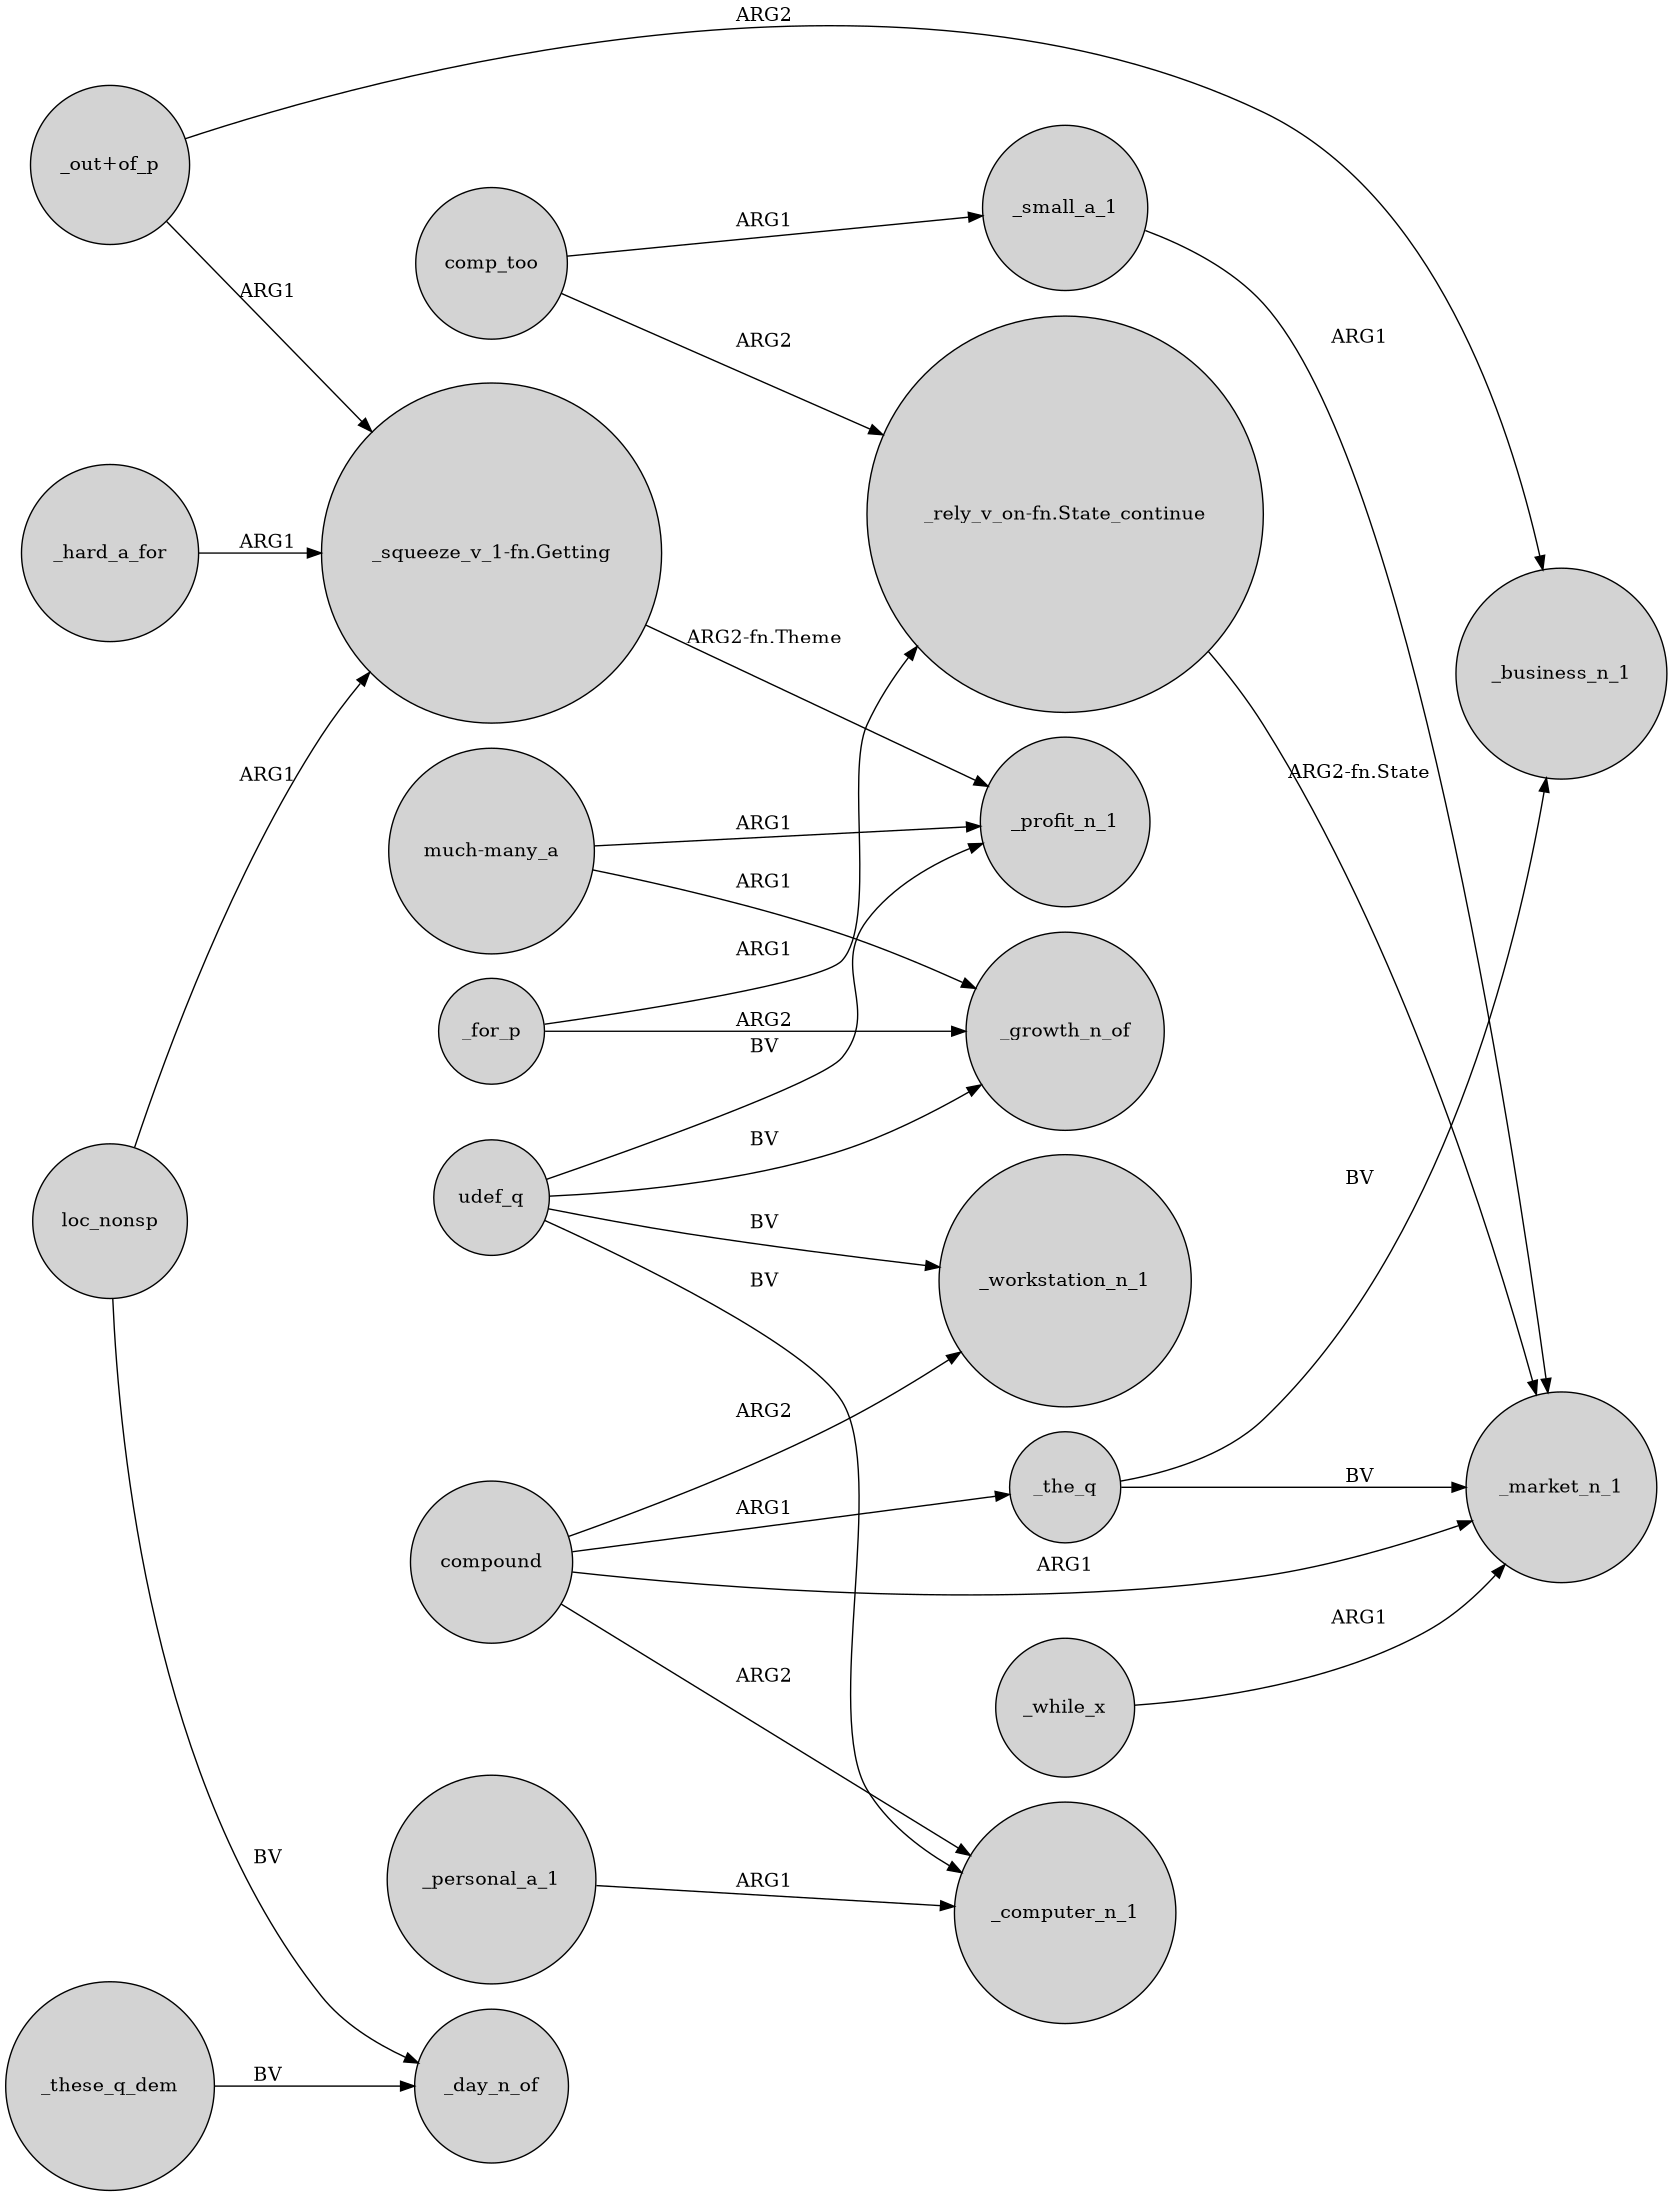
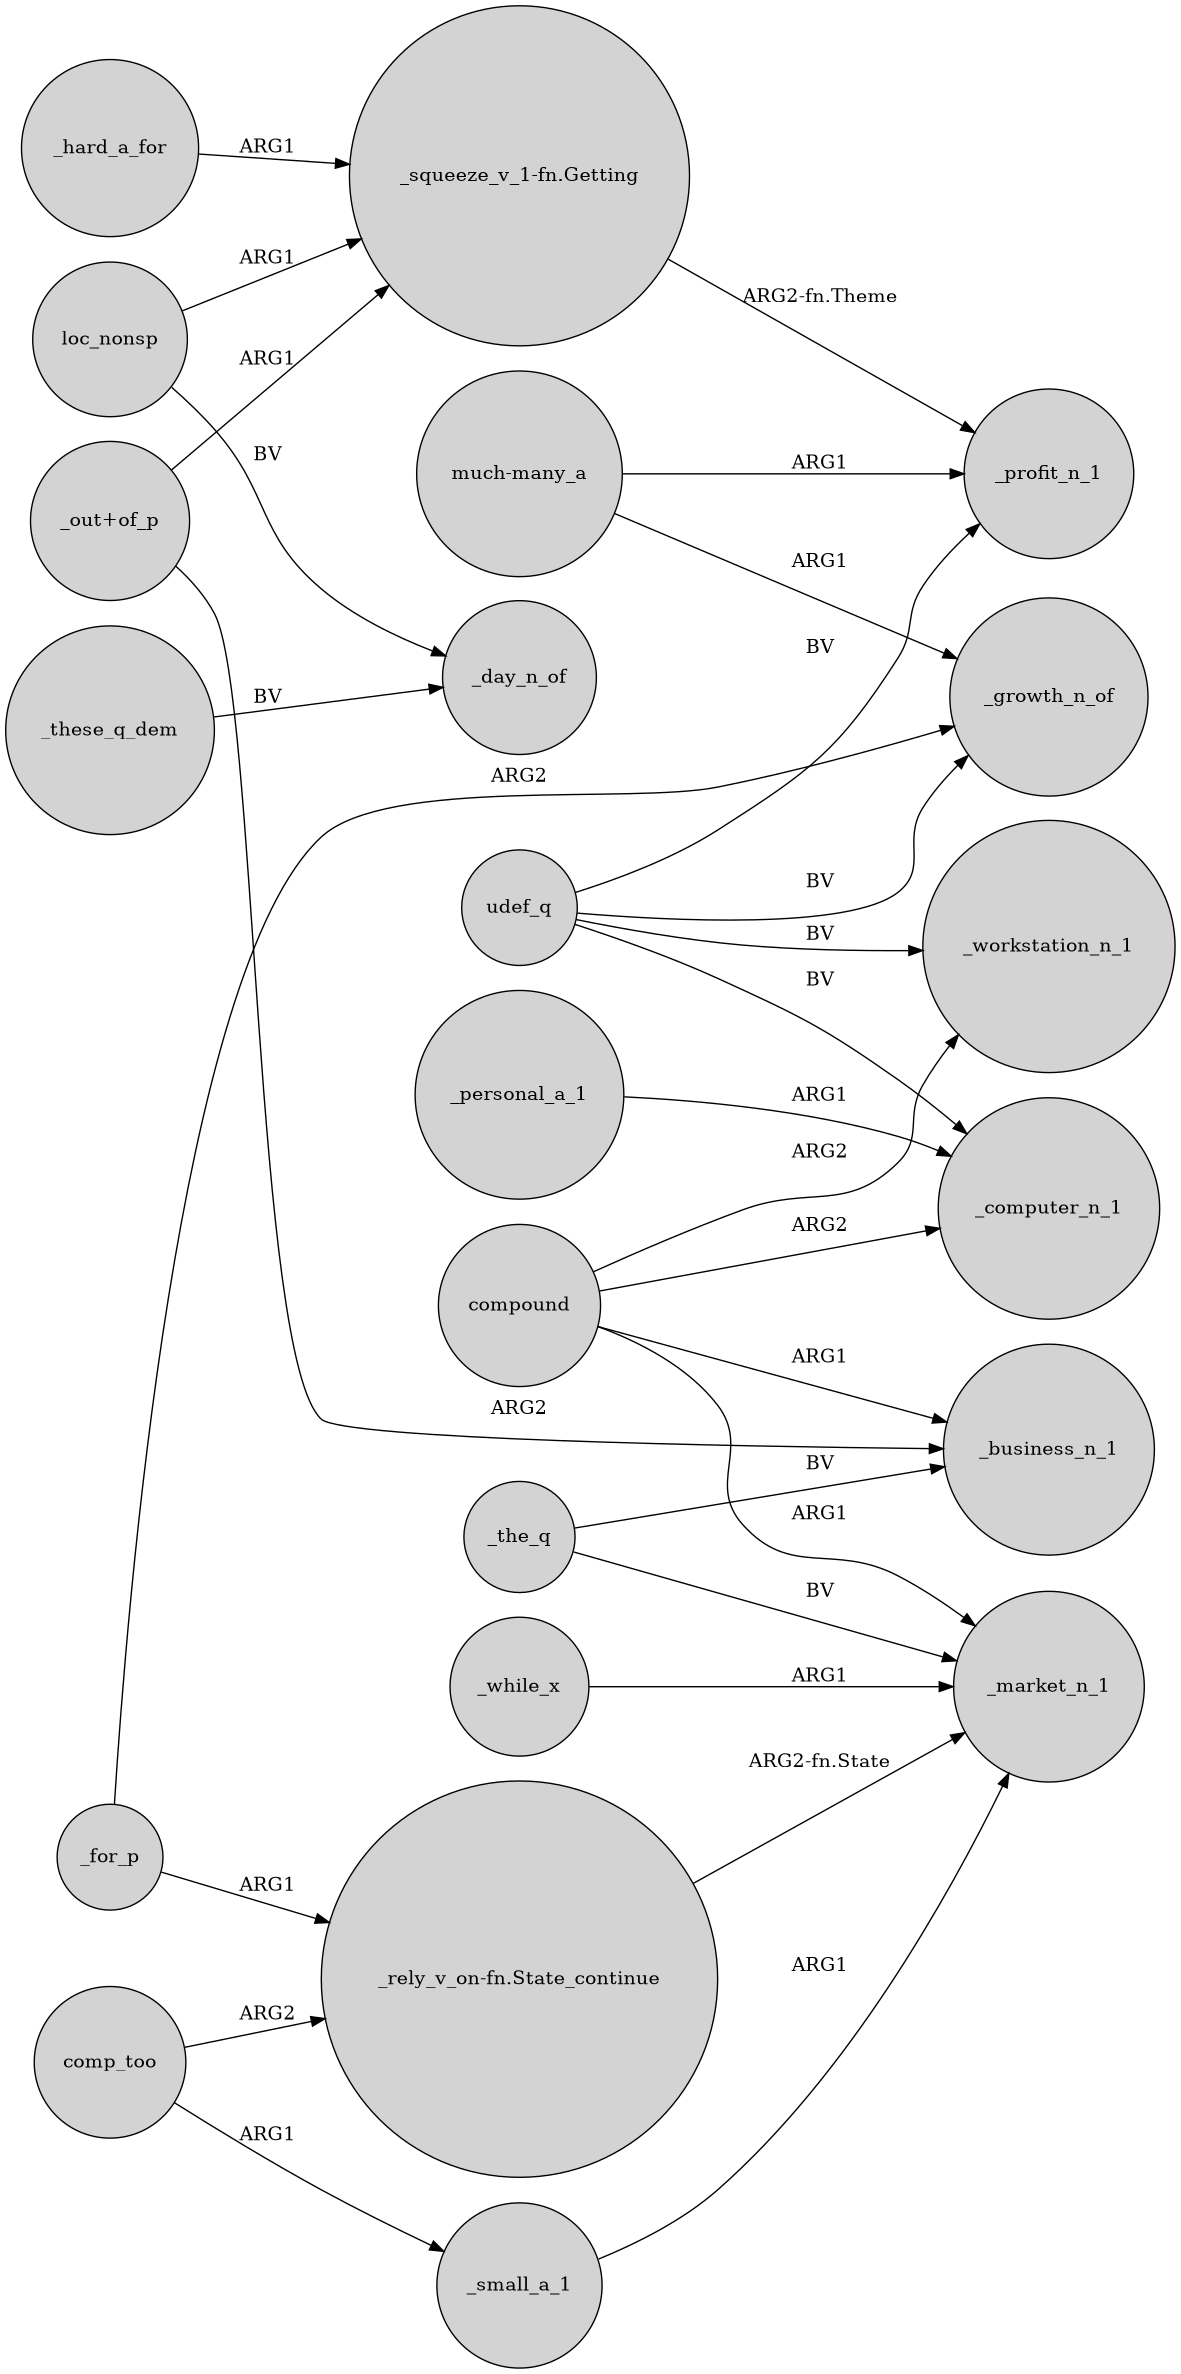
(784, 1524) -> (766, 1372)
